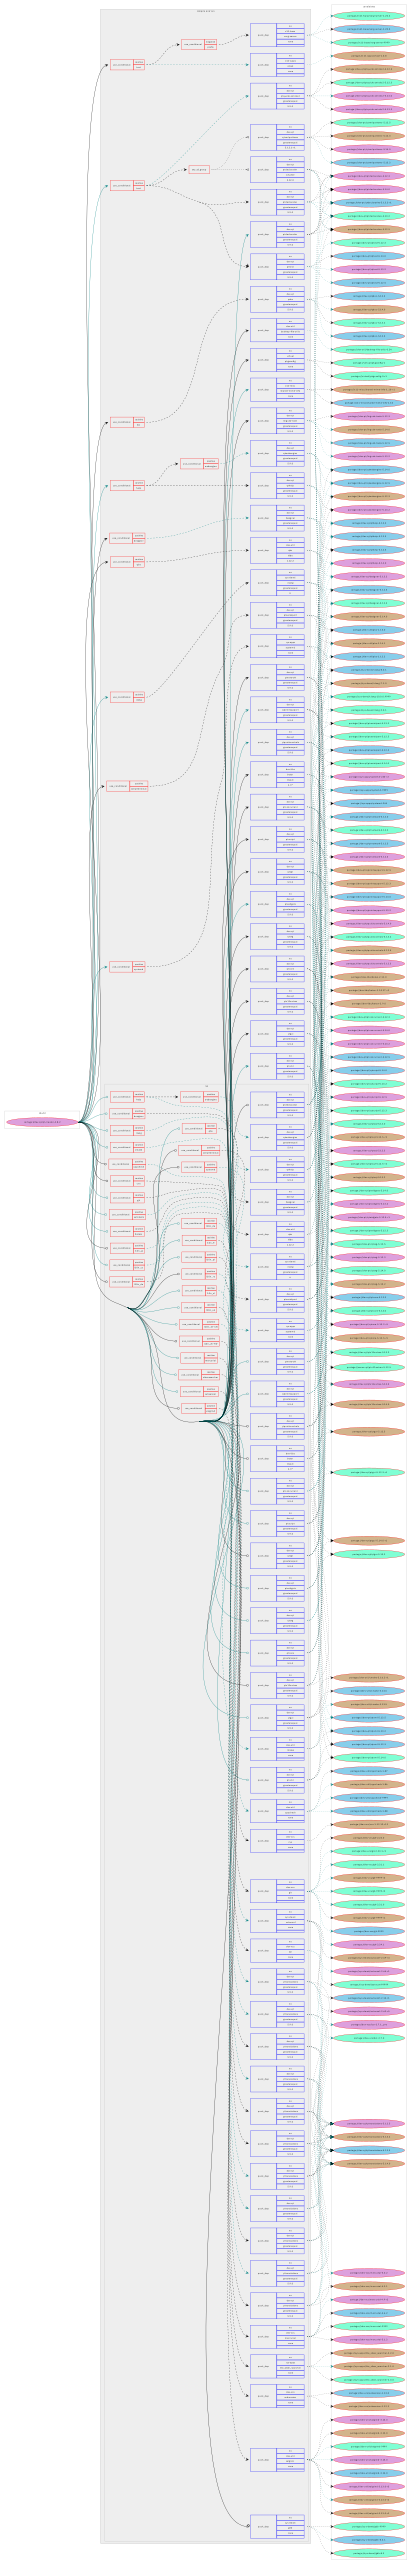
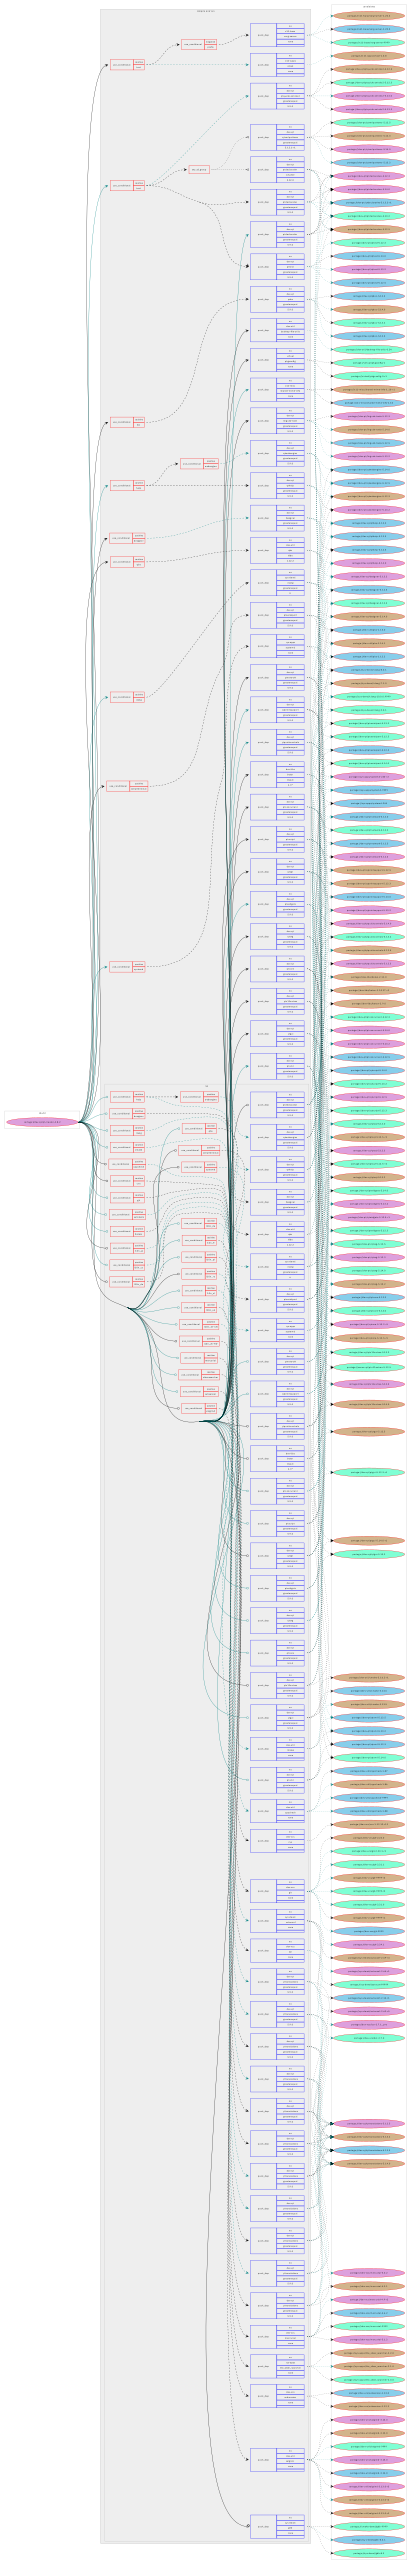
(369, 16) -> (369, 16)
(369, 2527) -> (369, 2527)
